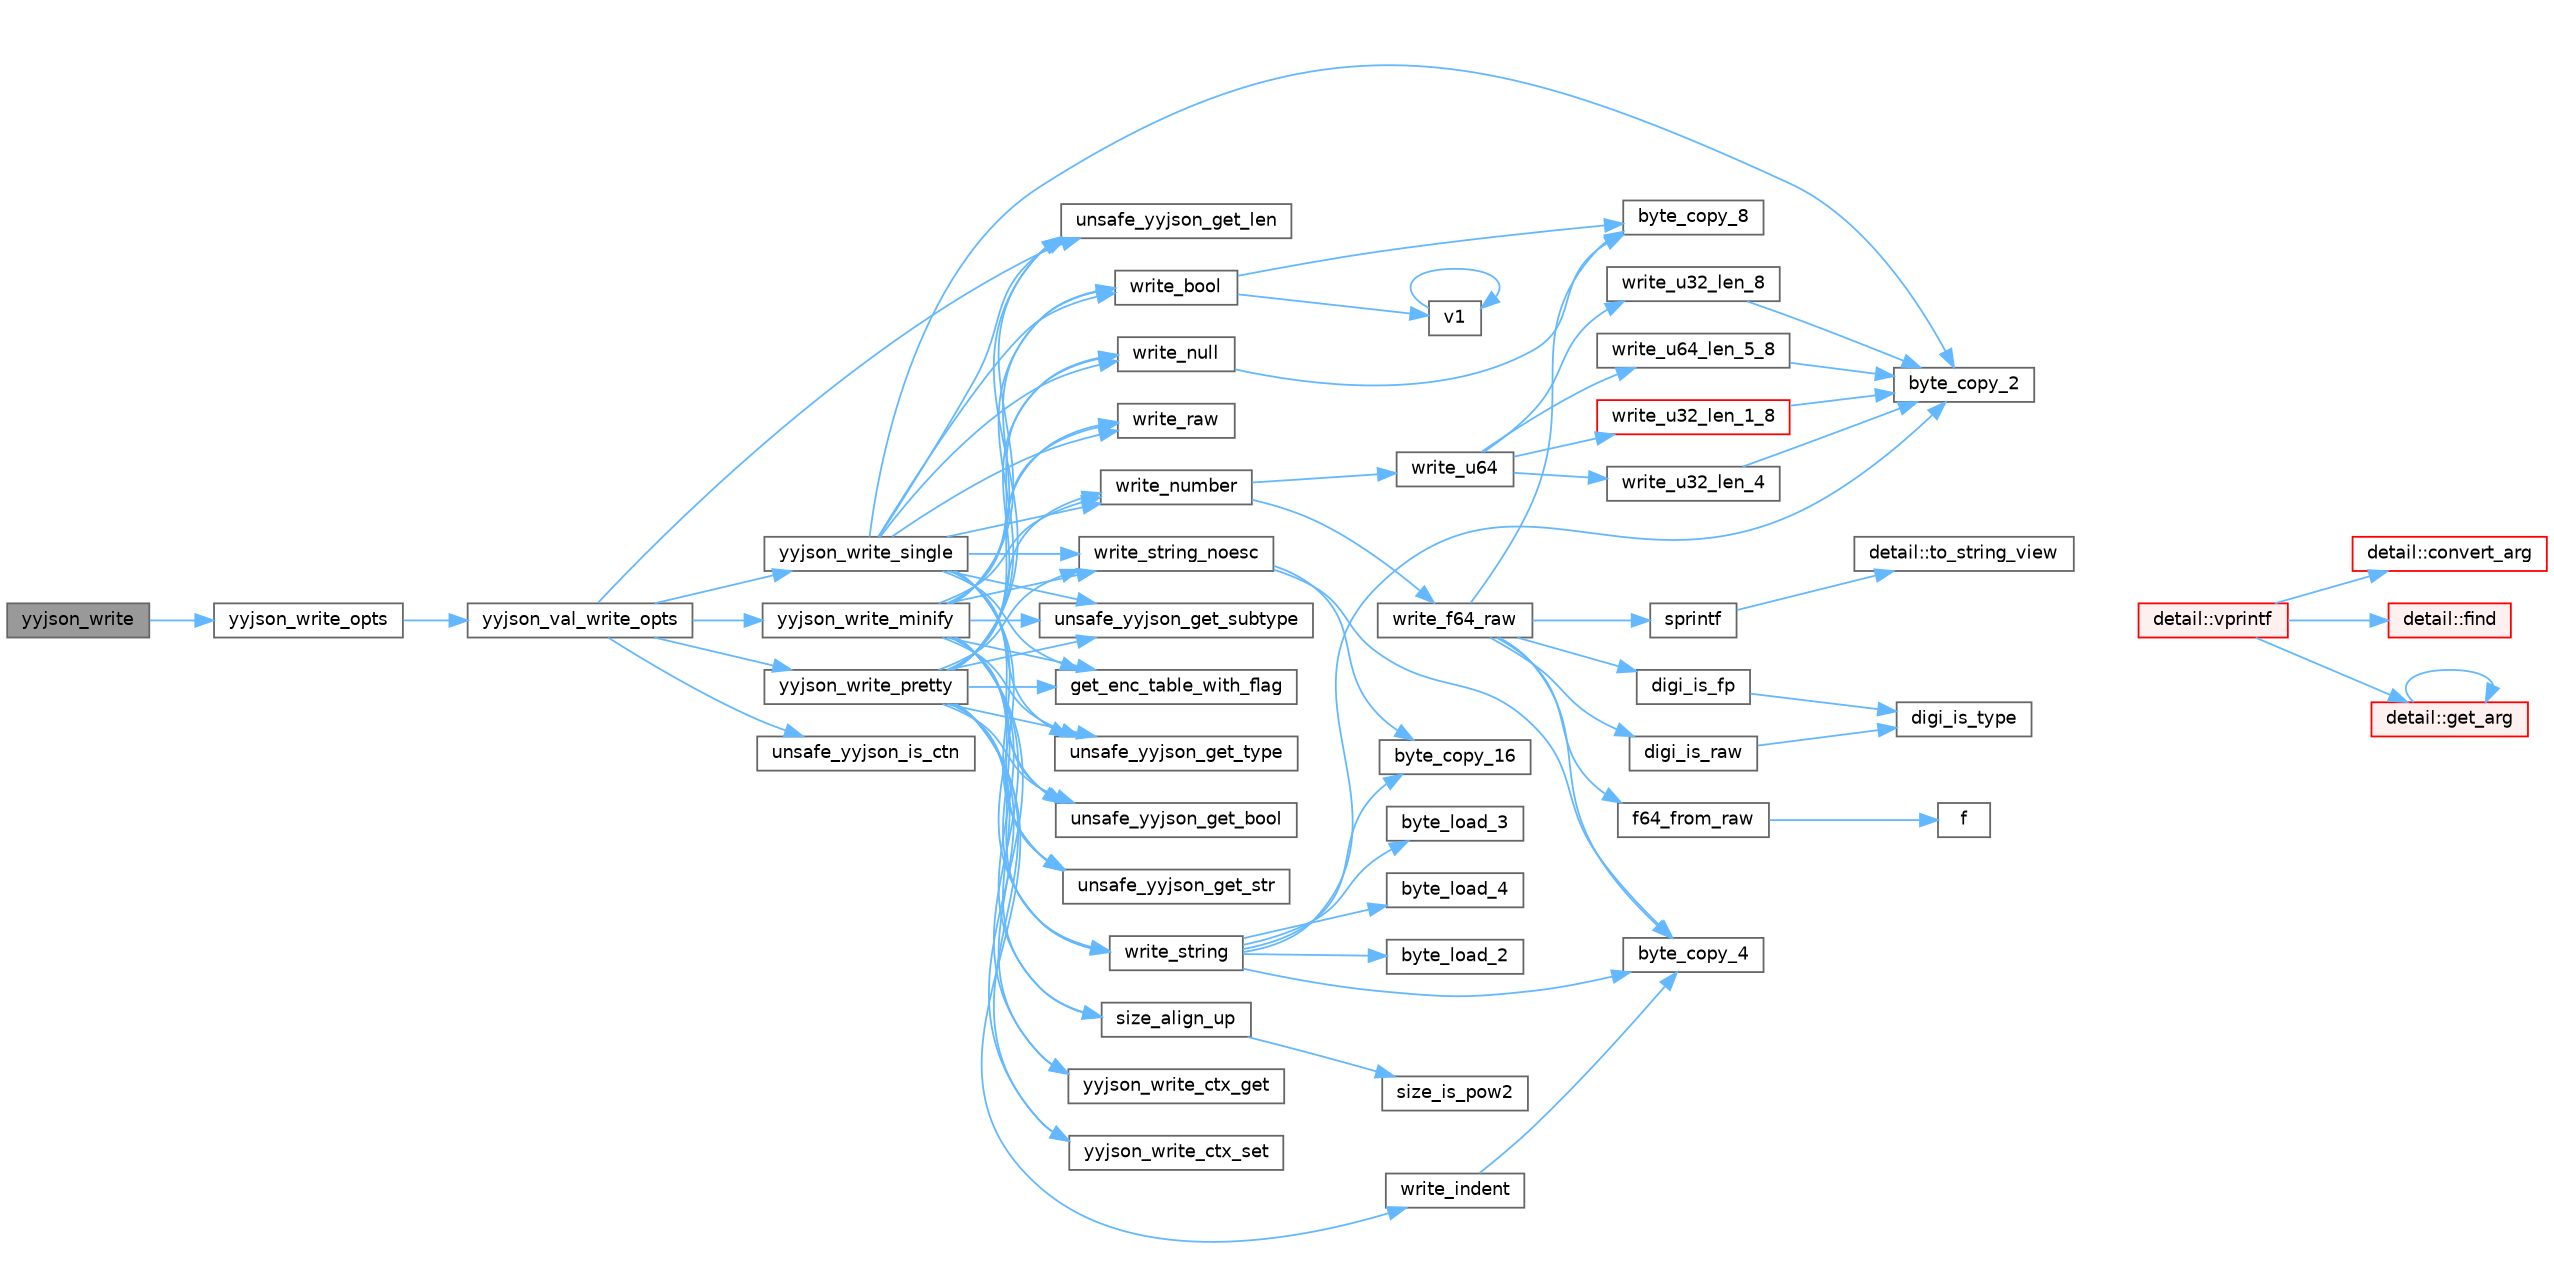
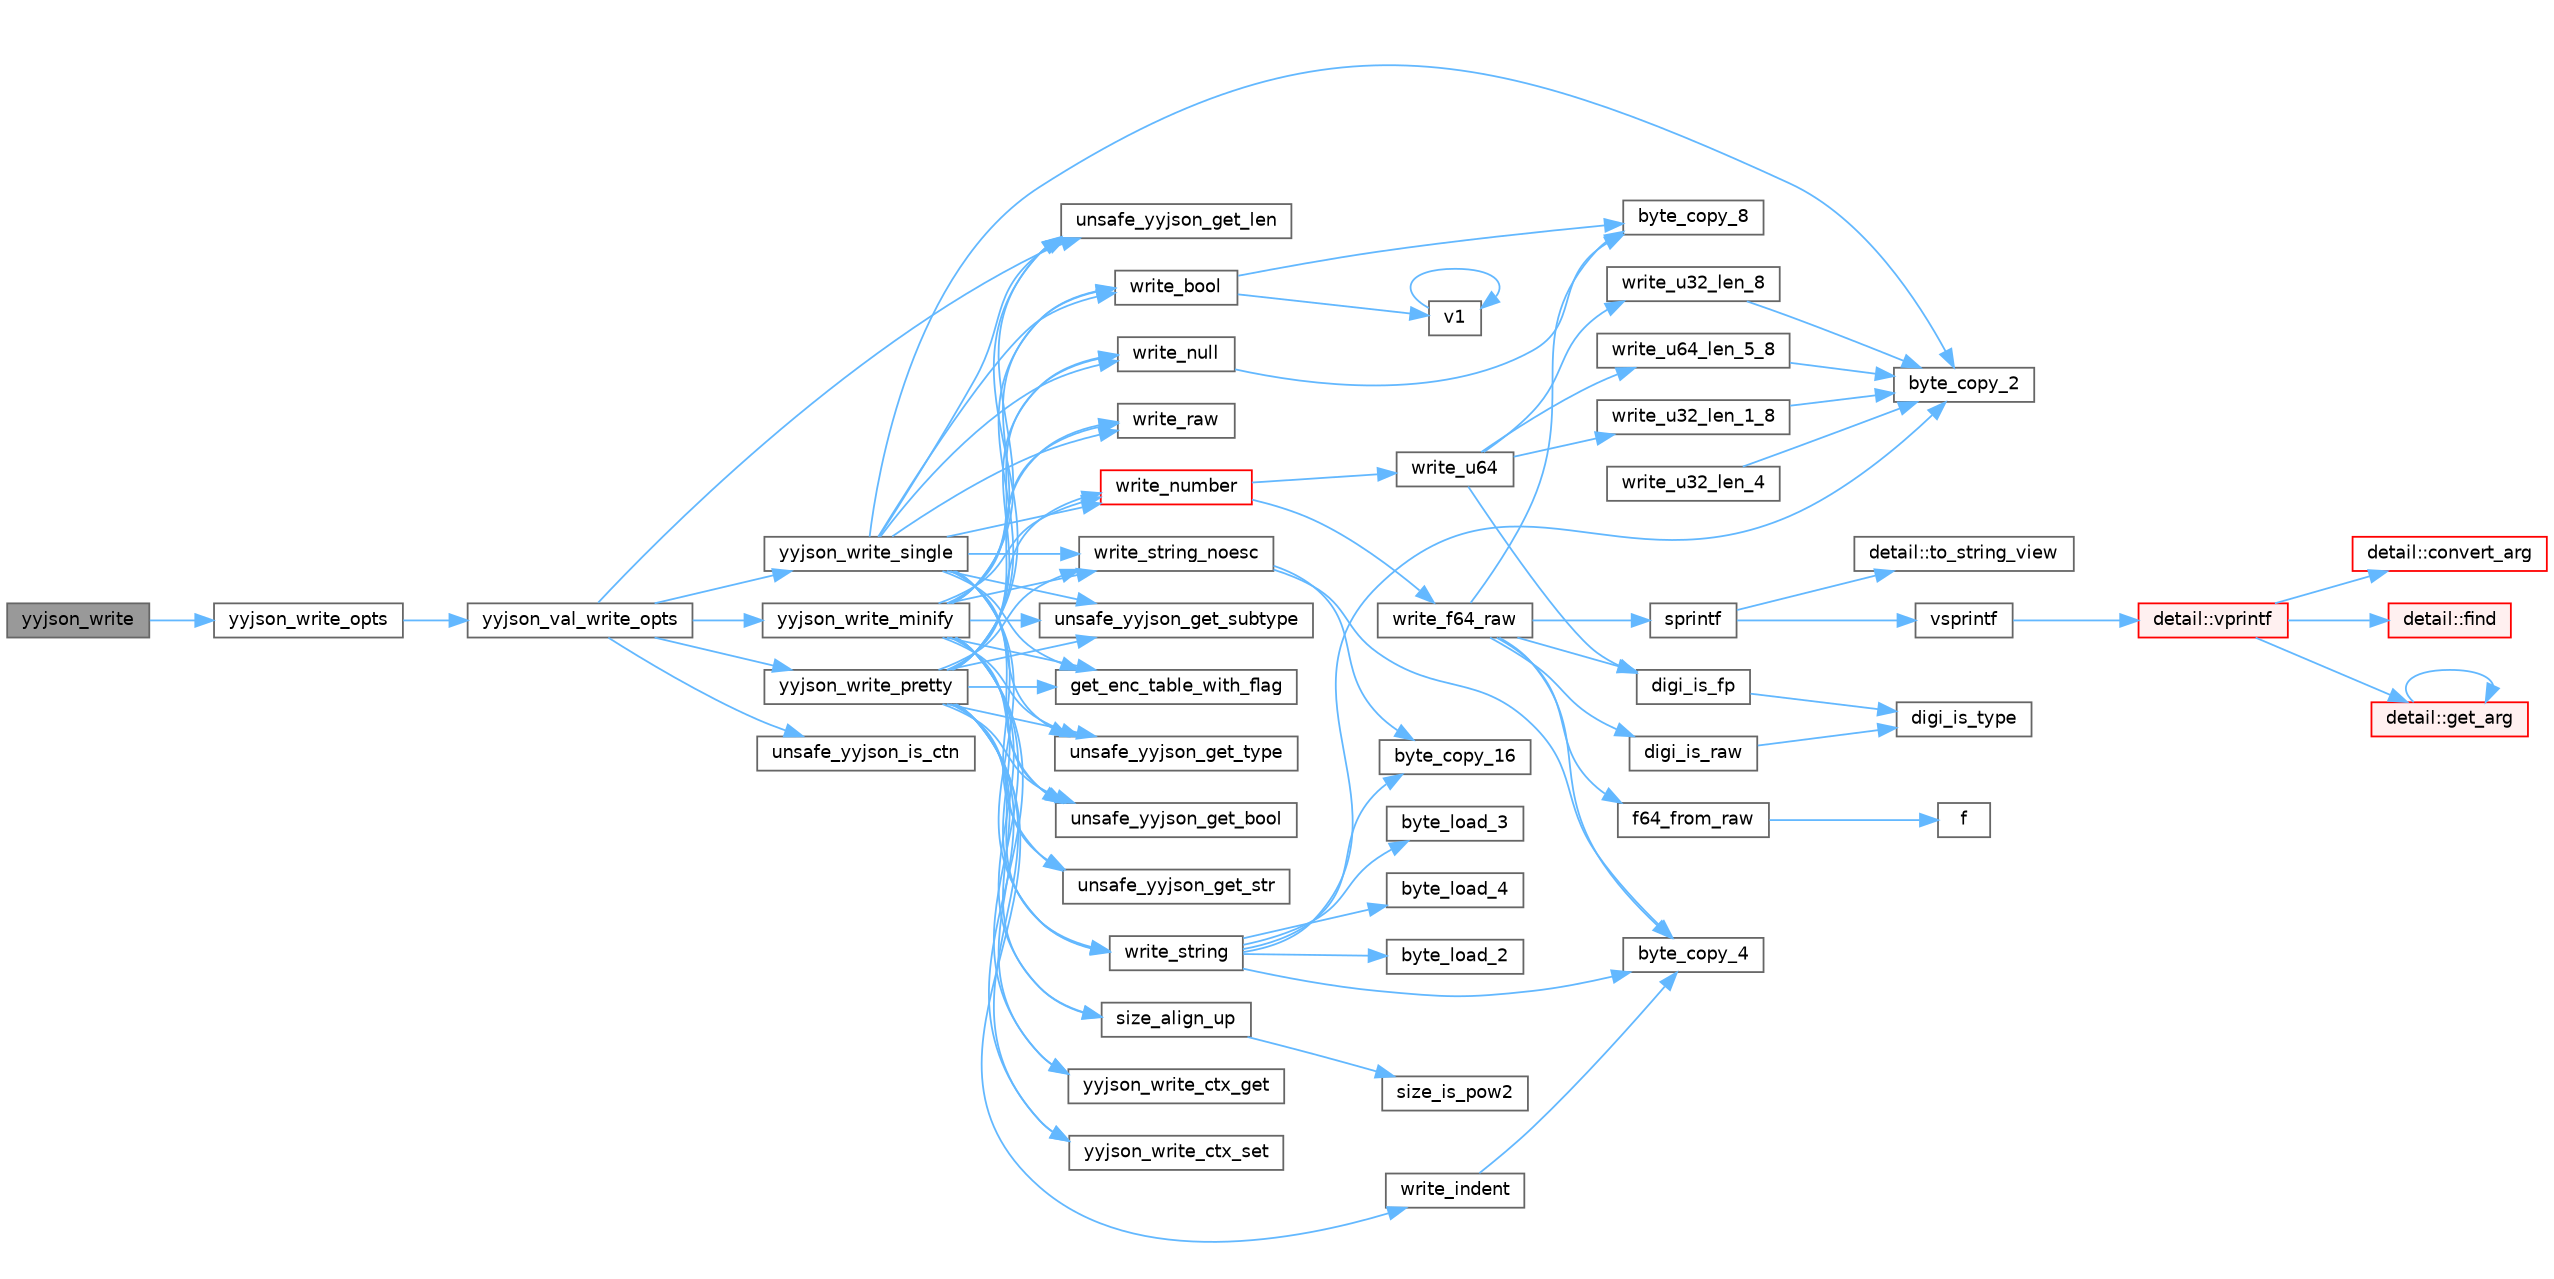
(1693, 417) -> (1693, 417)
(1553, 475) -> (1536, 584)
(1176, 487) -> (1176, 487)
none -> (1964, 620)
(1007, 746) -> none
